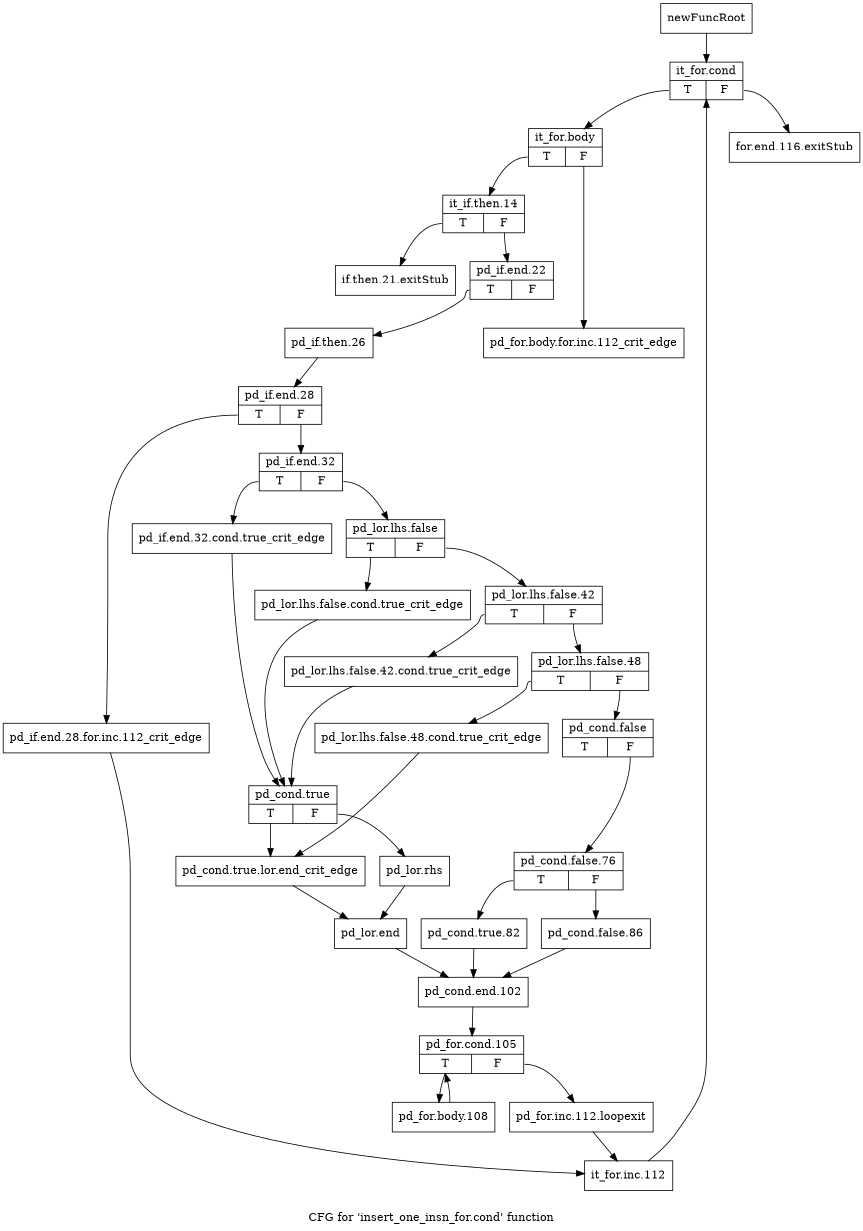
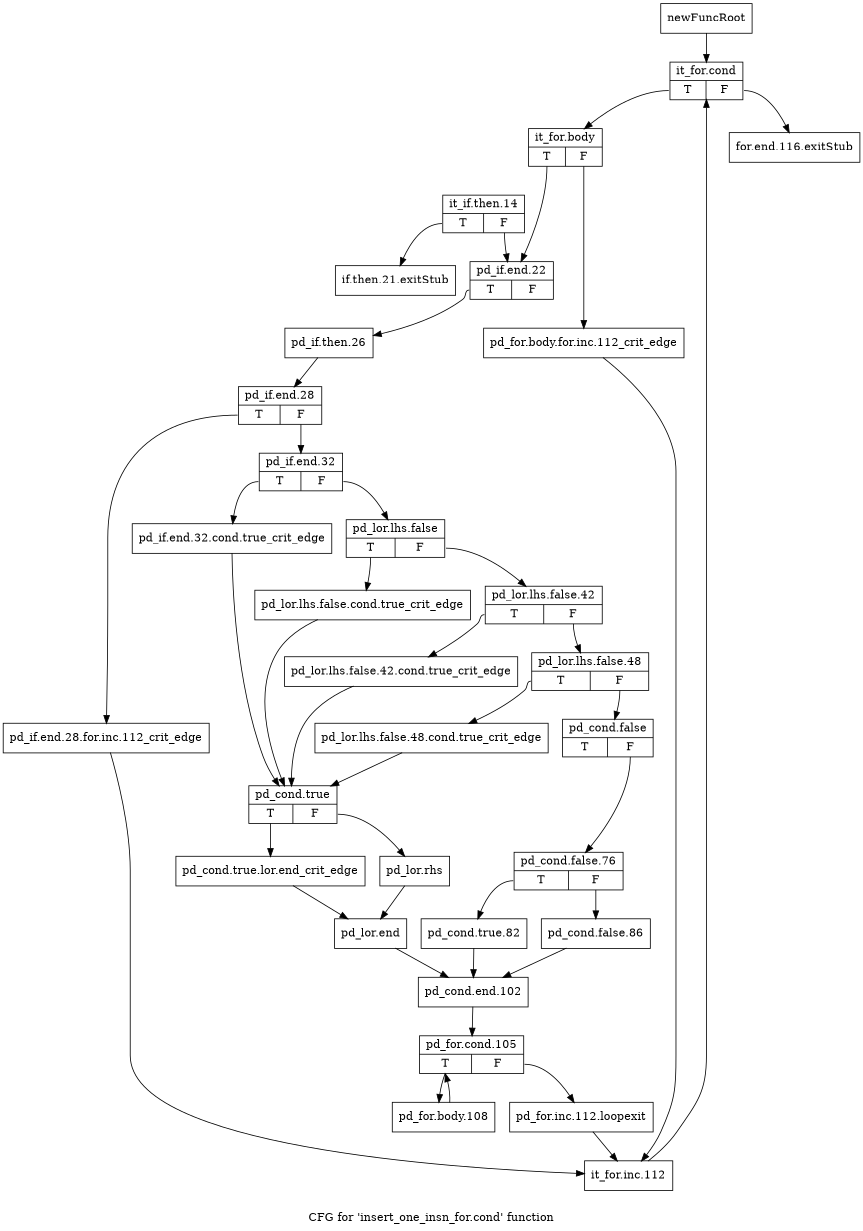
(506, 167) -> (540, 211)
none -> (676, 746)
(364, 807) -> (370, 768)
